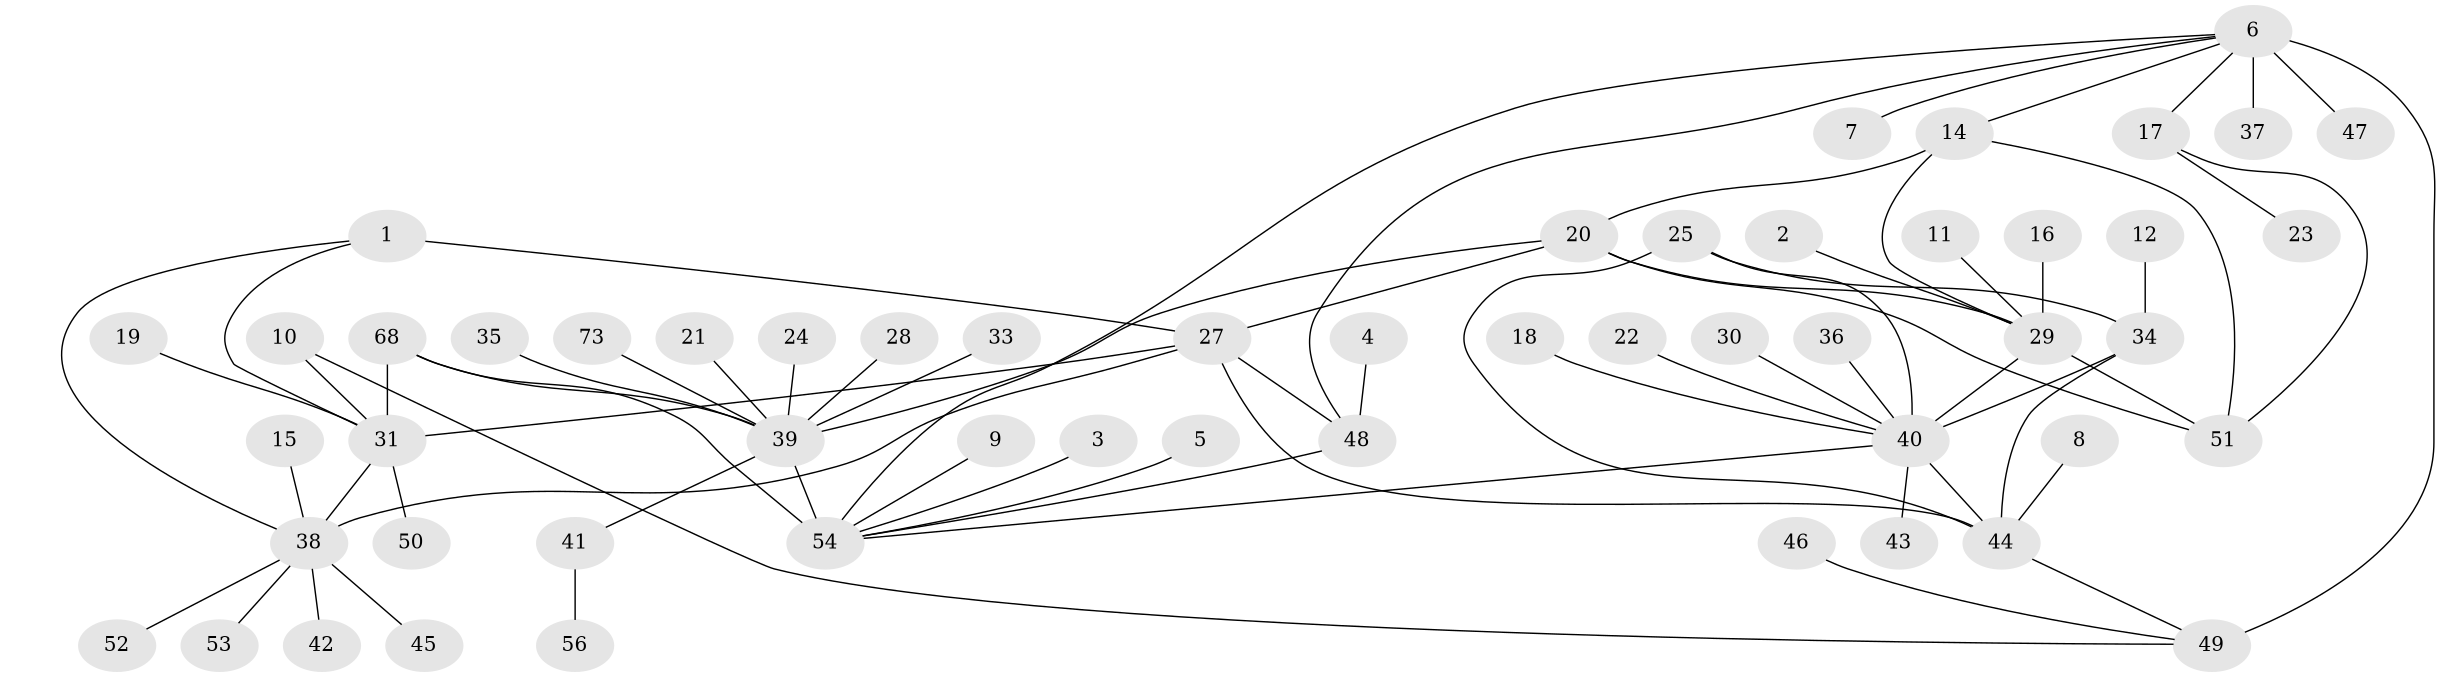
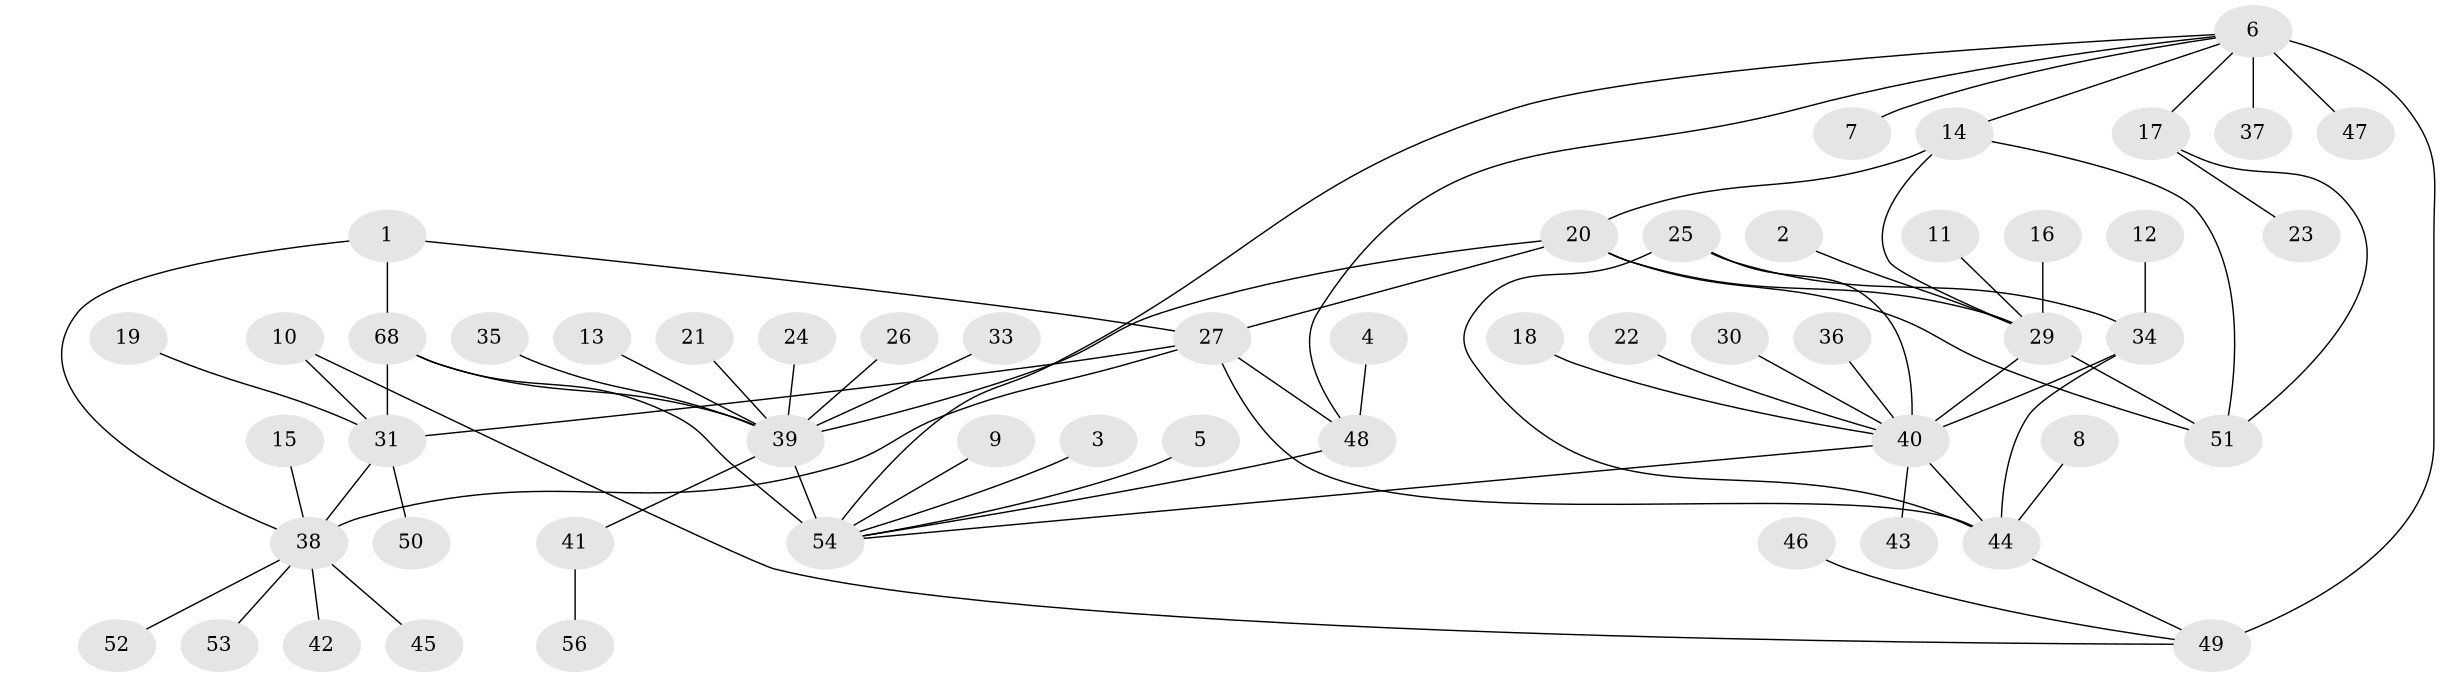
(225, 338) -> (387, 287)
(592, 338) -> (592, 338)
(899, 338) -> (899, 338)
